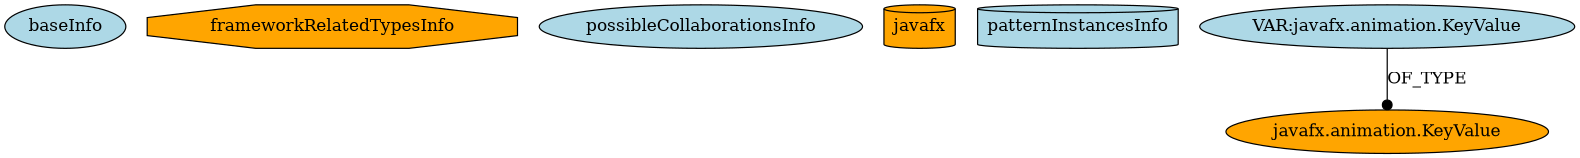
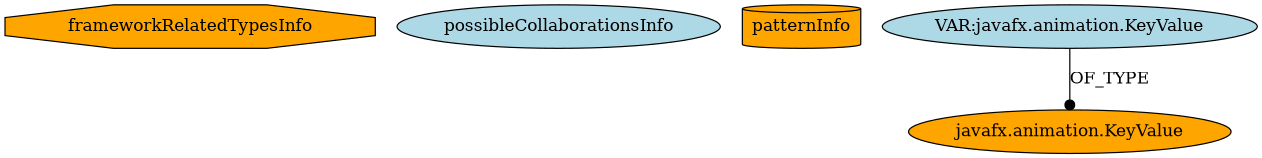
(65, 27) -> none
(920, 27) -> (802, 27)
(1078, 27) -> none
